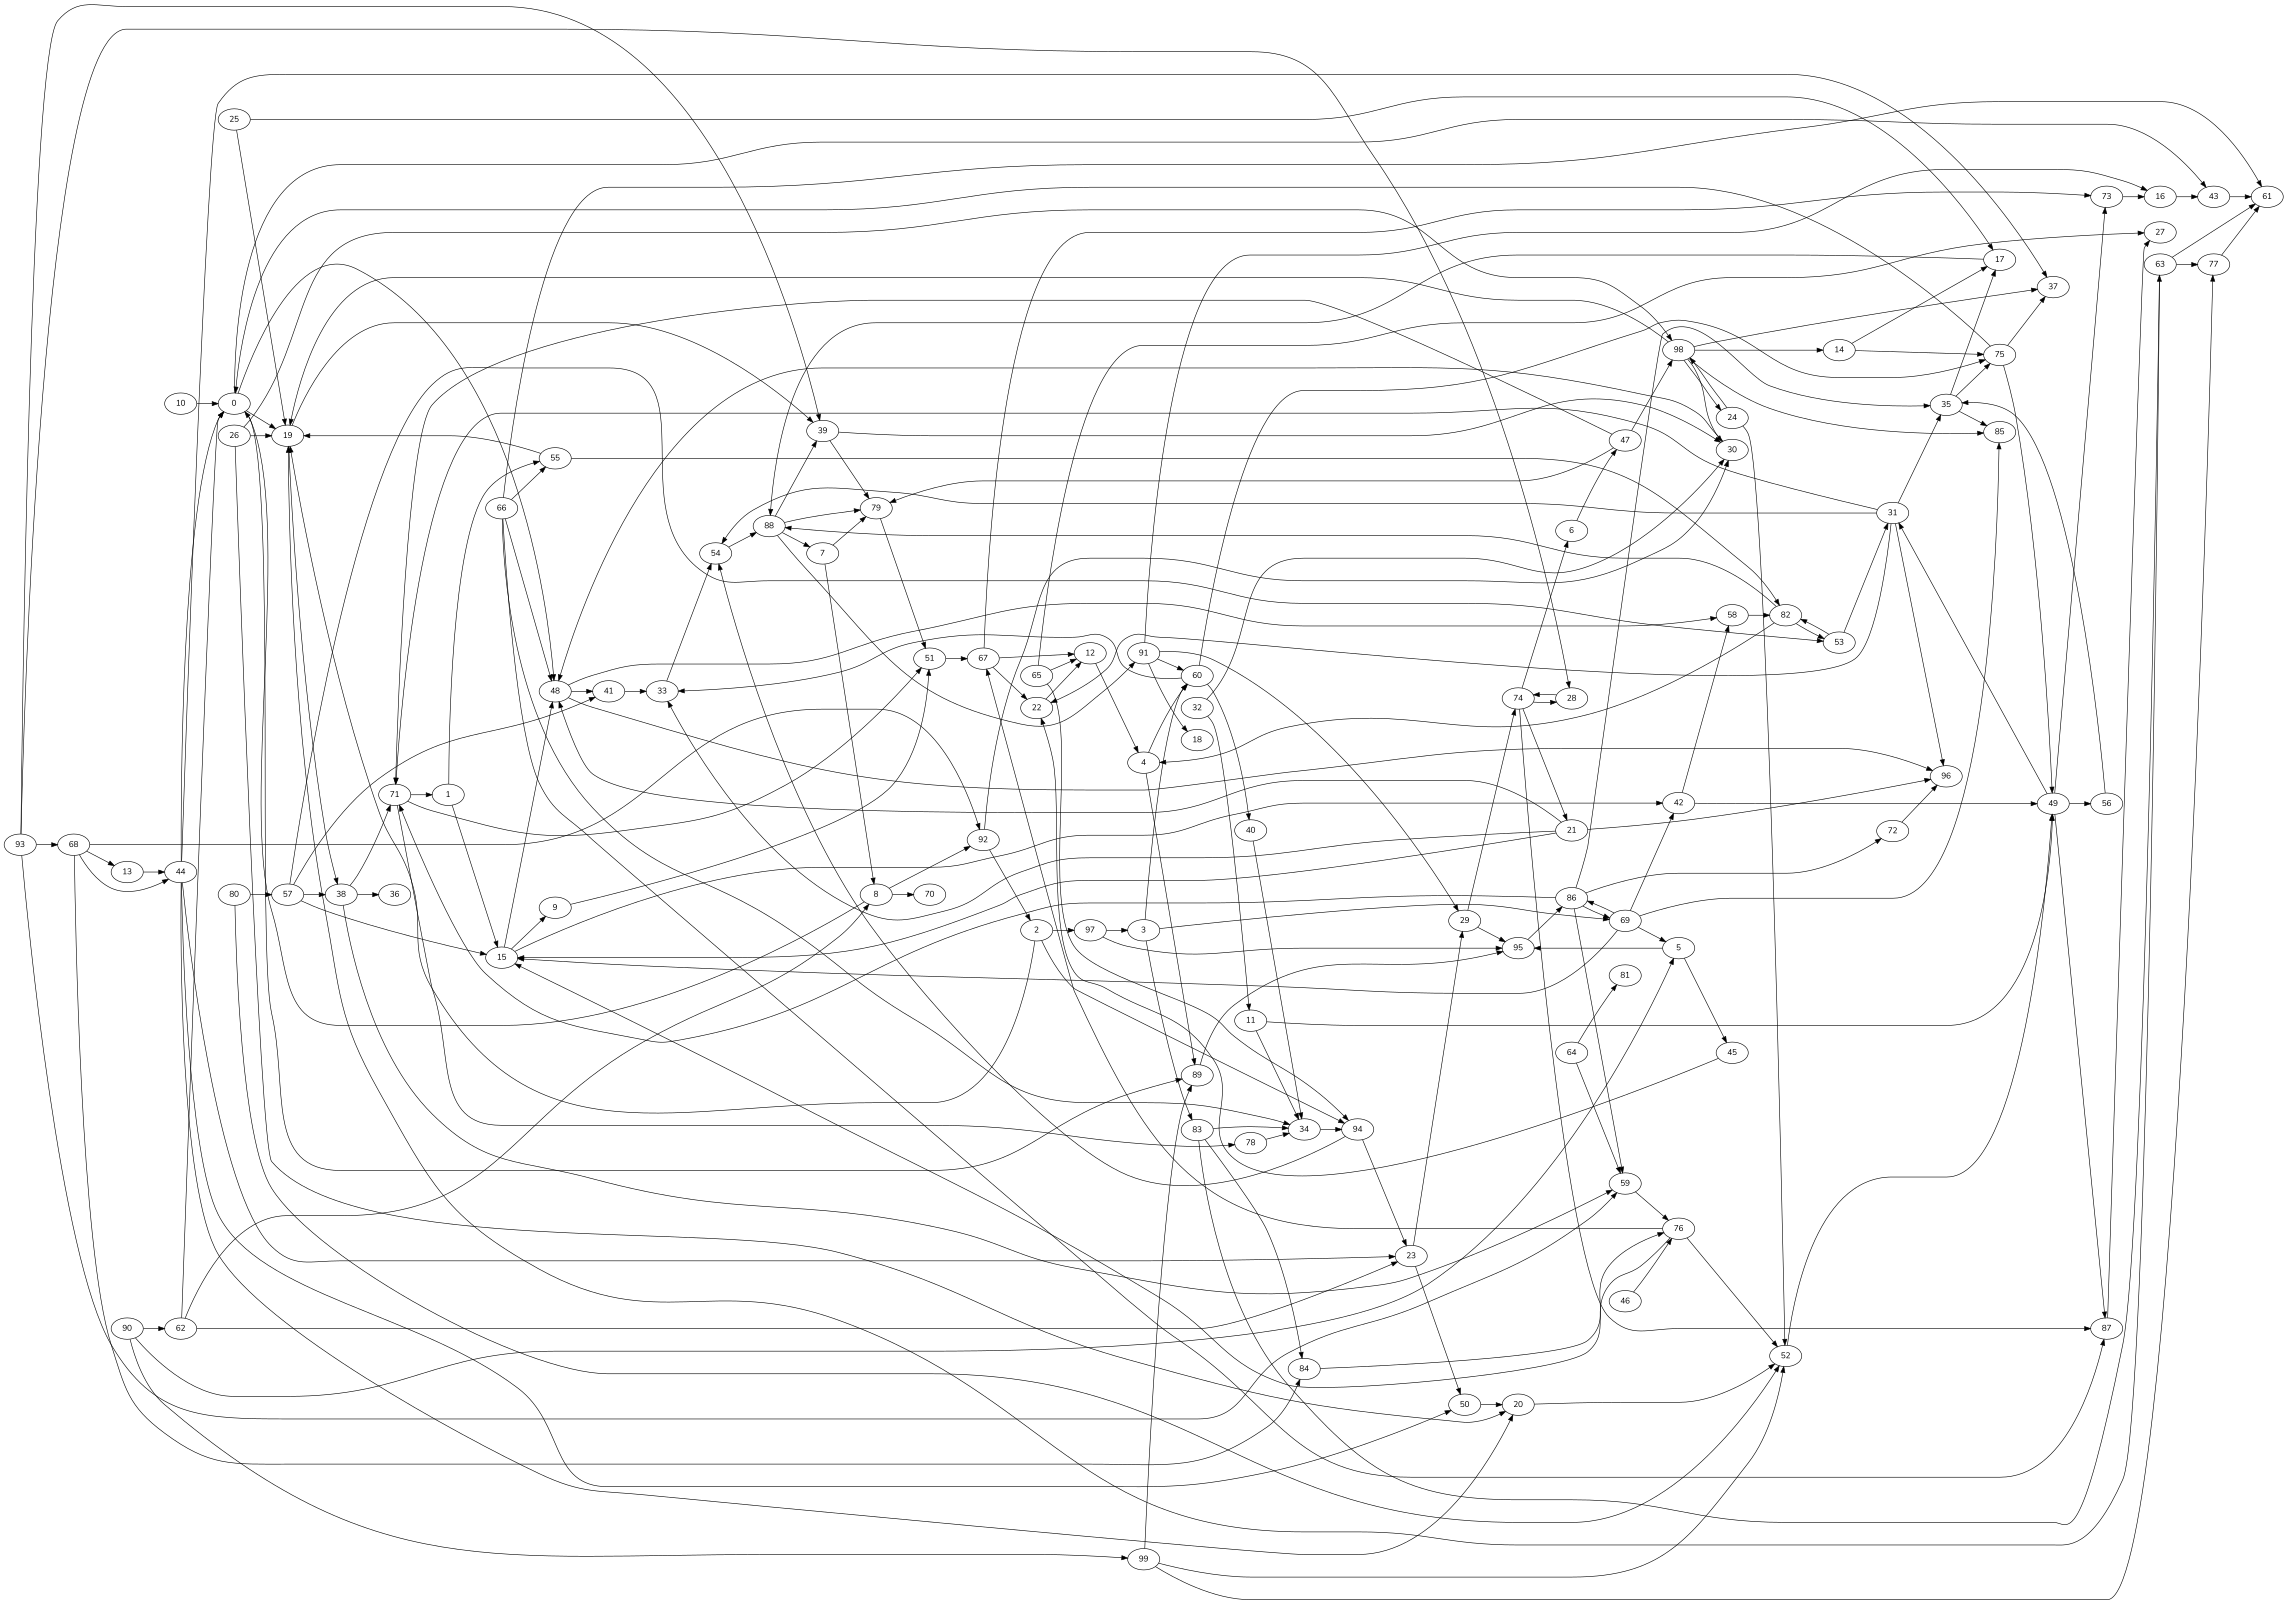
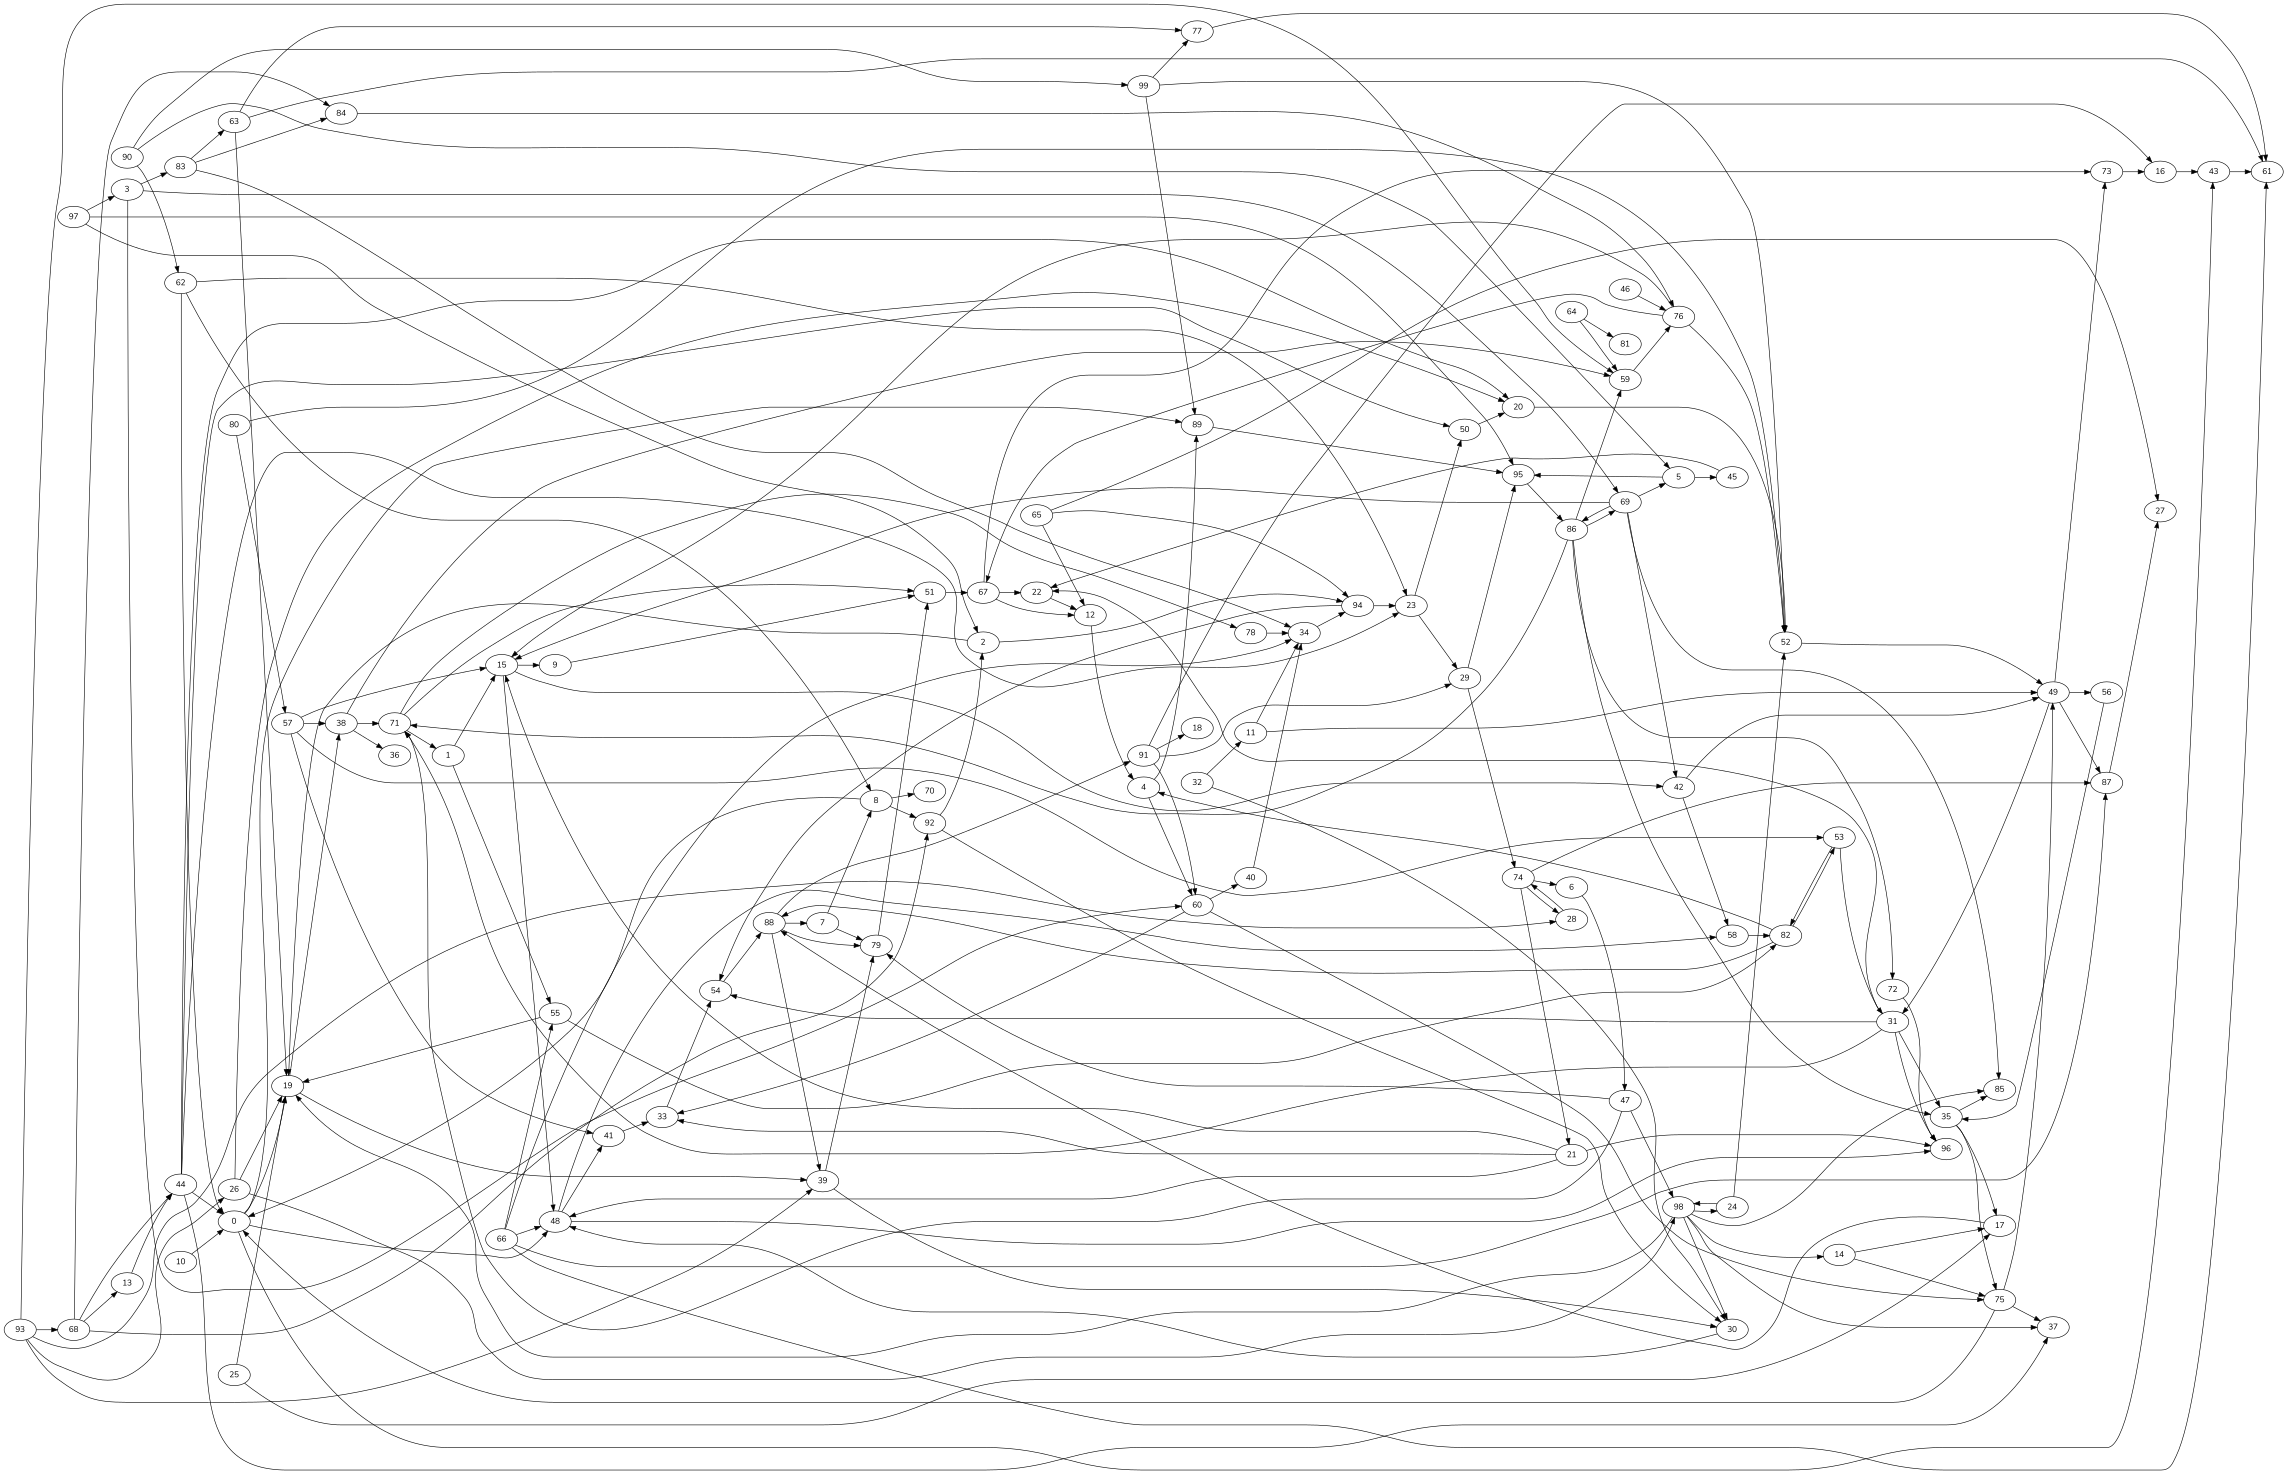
(1061, 930) -> (573, 406)
none -> (160, 1338)
